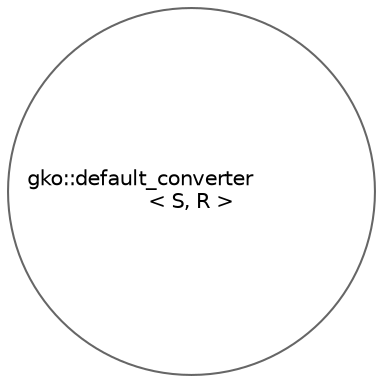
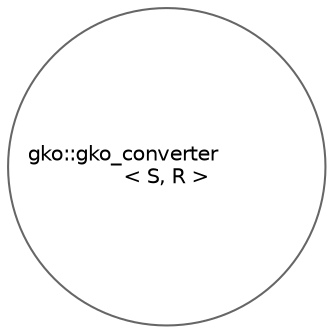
(191, 191) -> (167, 167)
